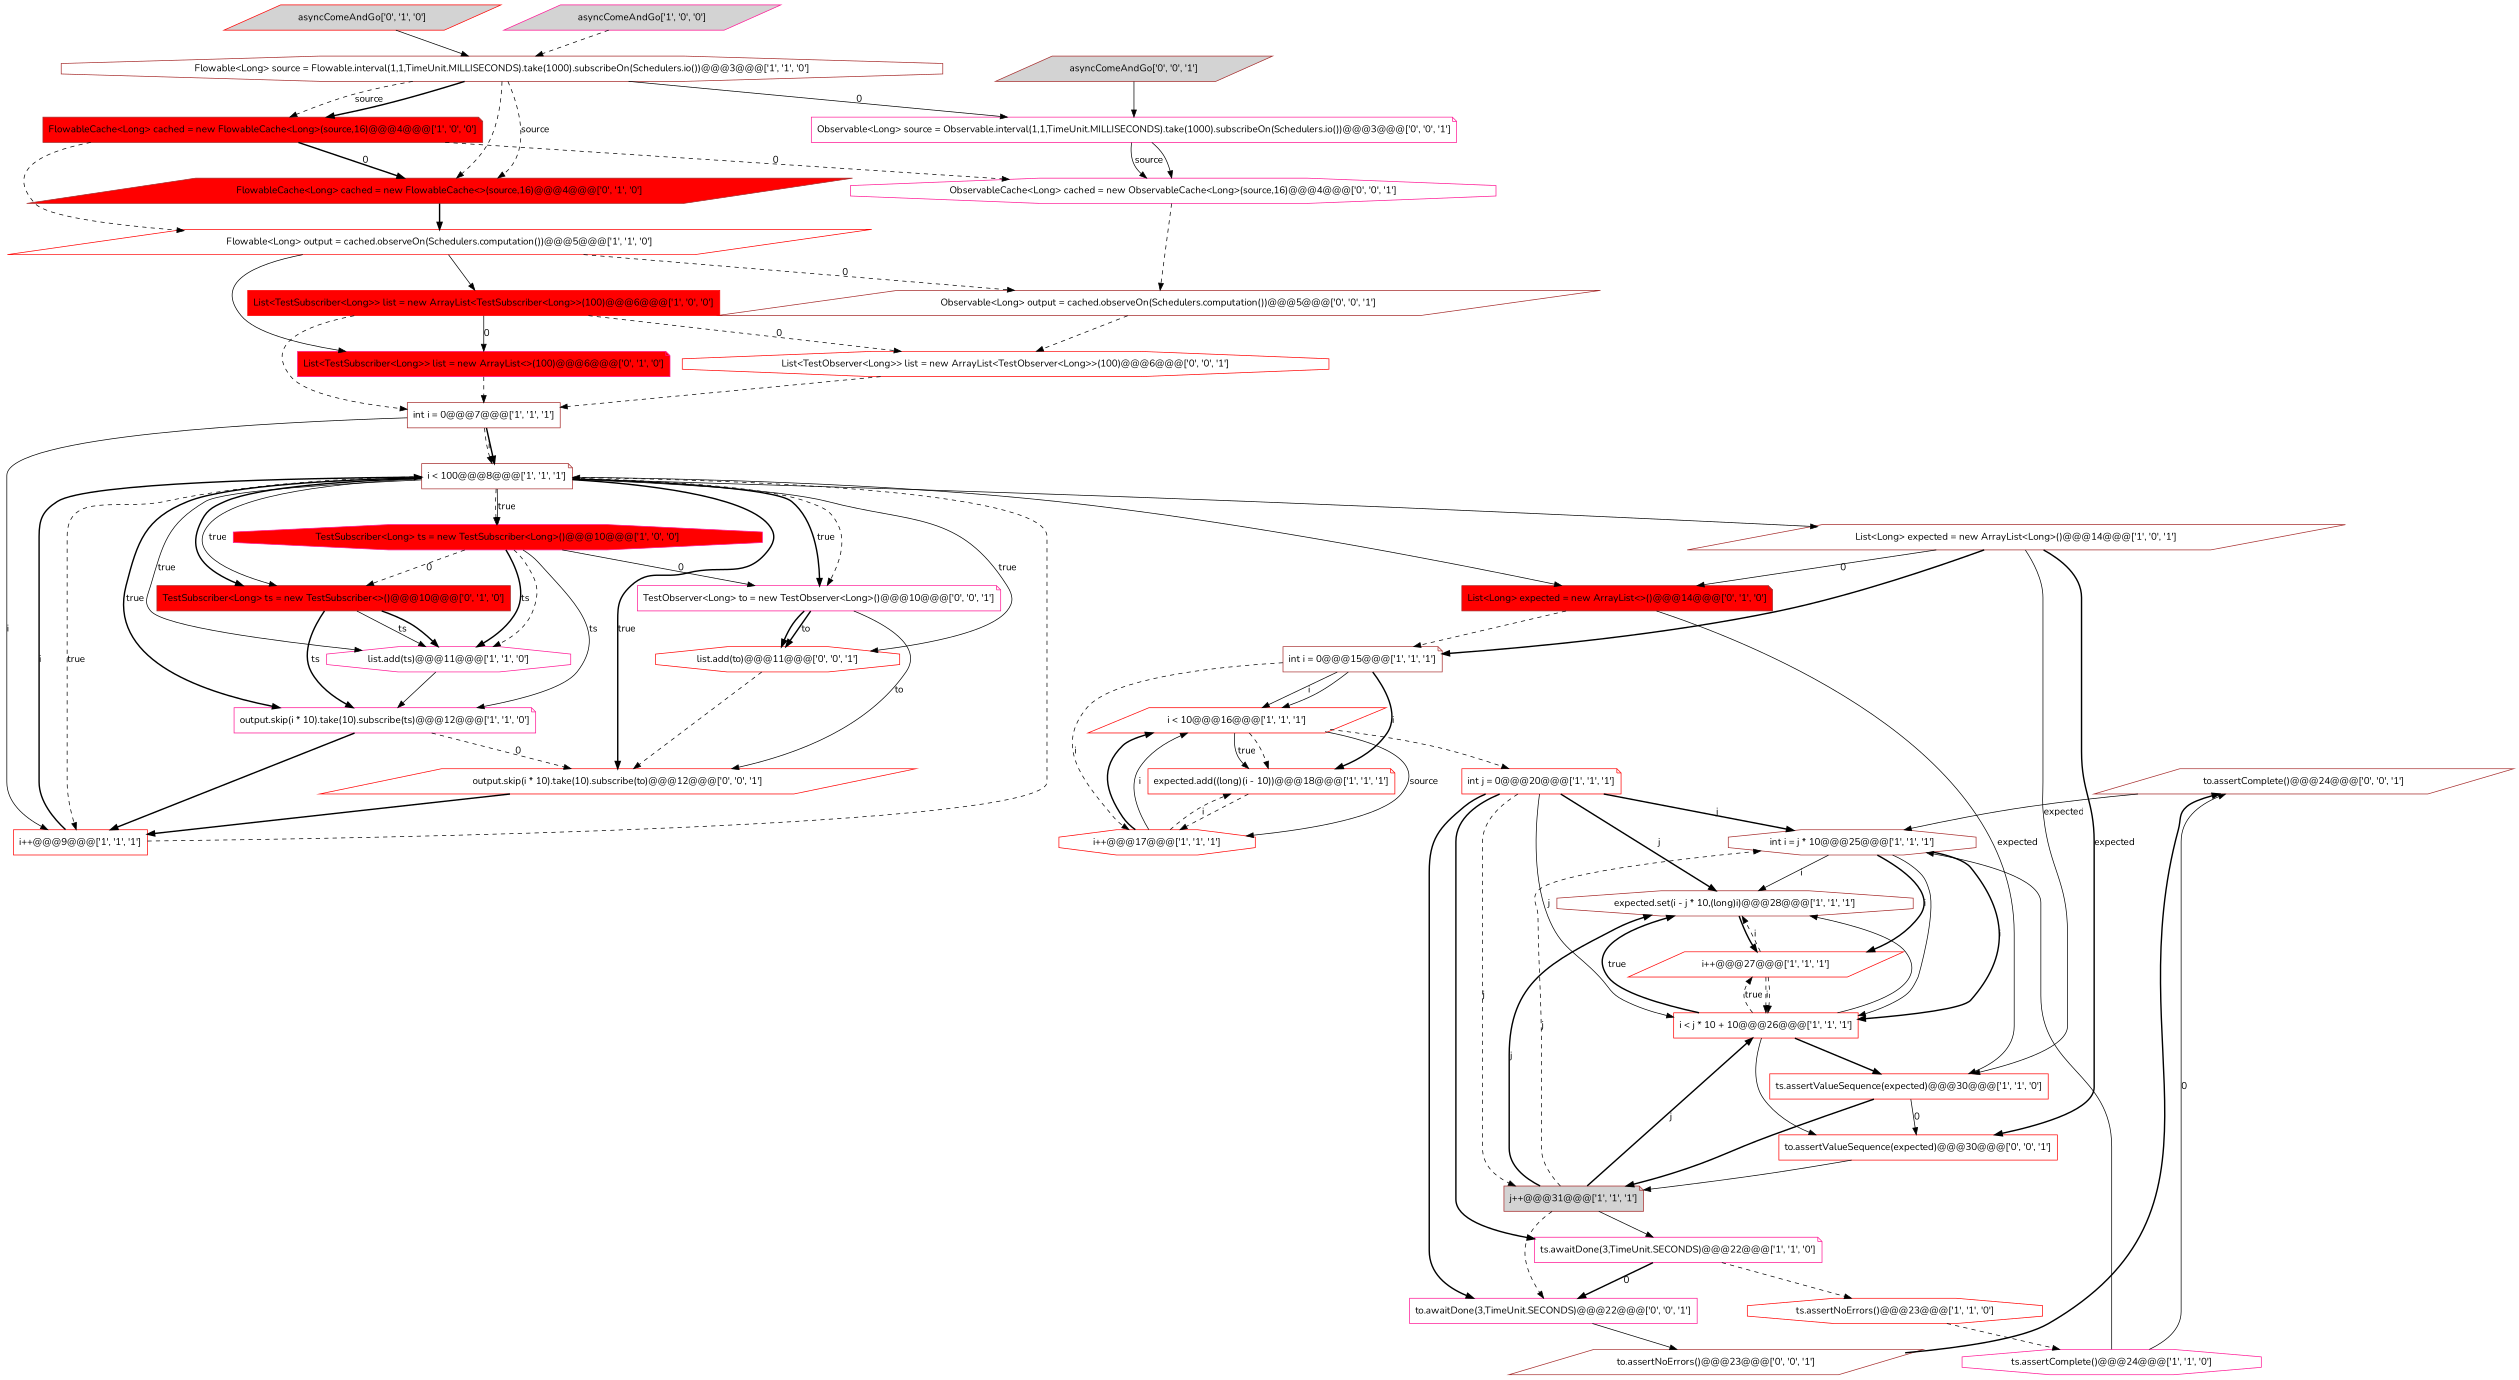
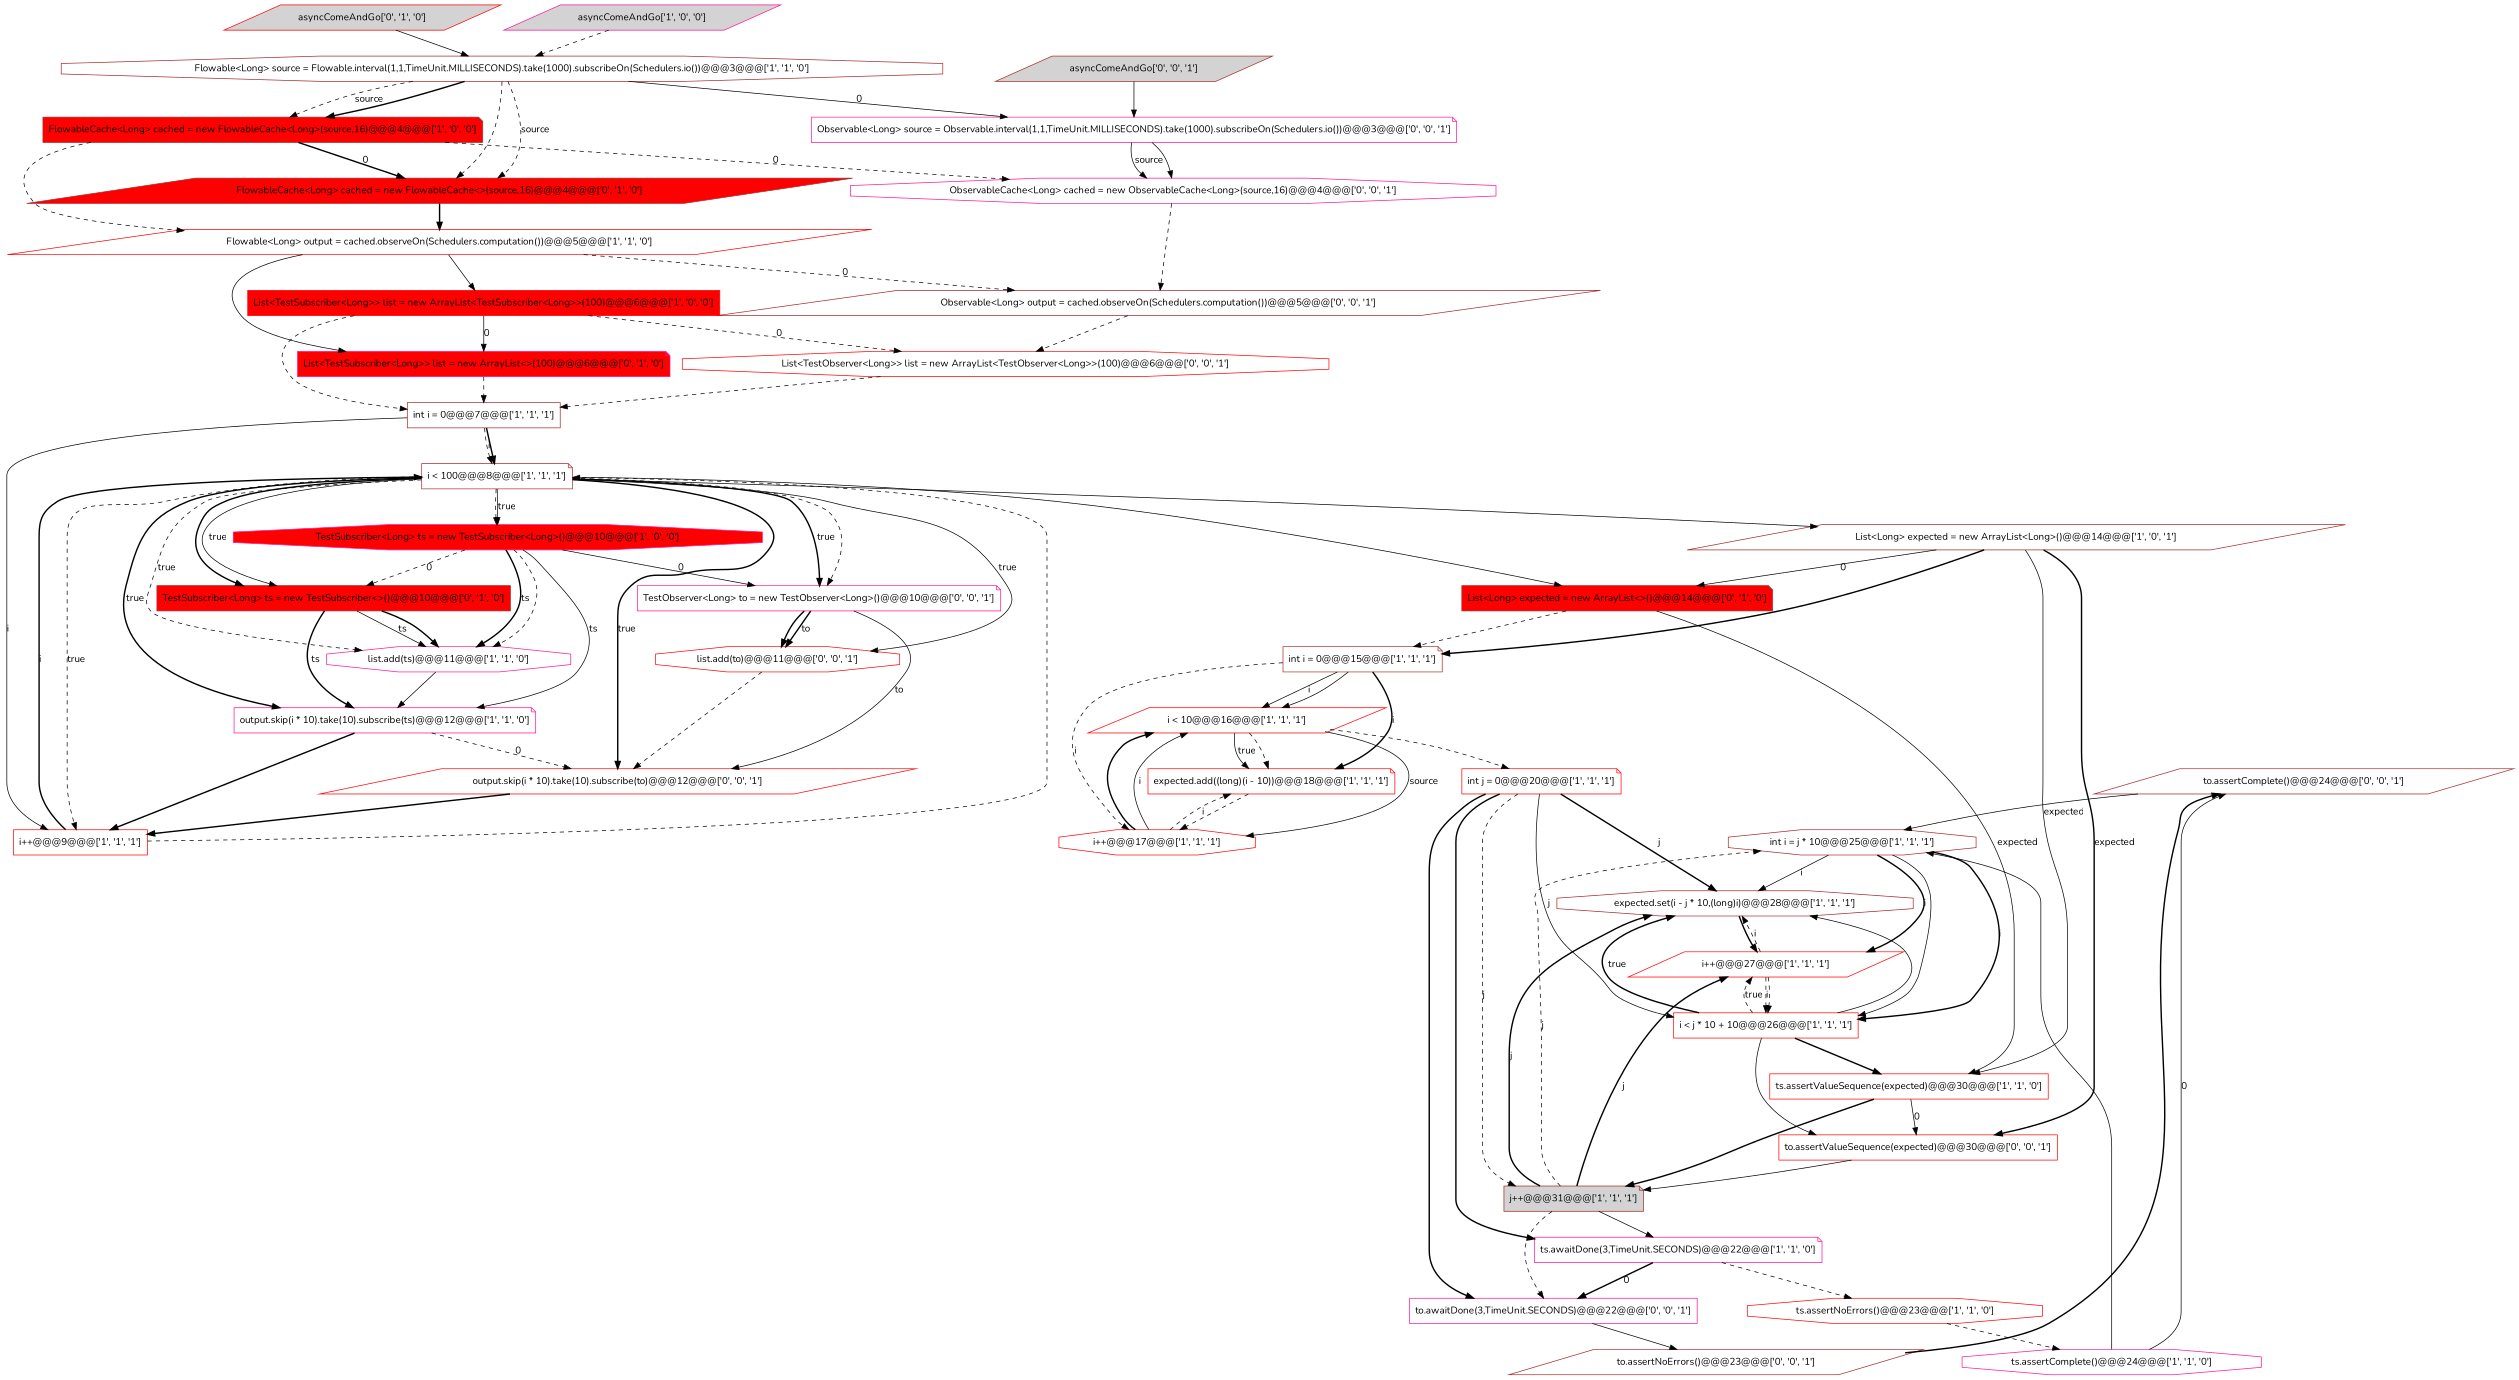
(164, 545) -> (164, 545)
(1695, 812) -> none
(1667, 1114) -> (1627, 1066)
